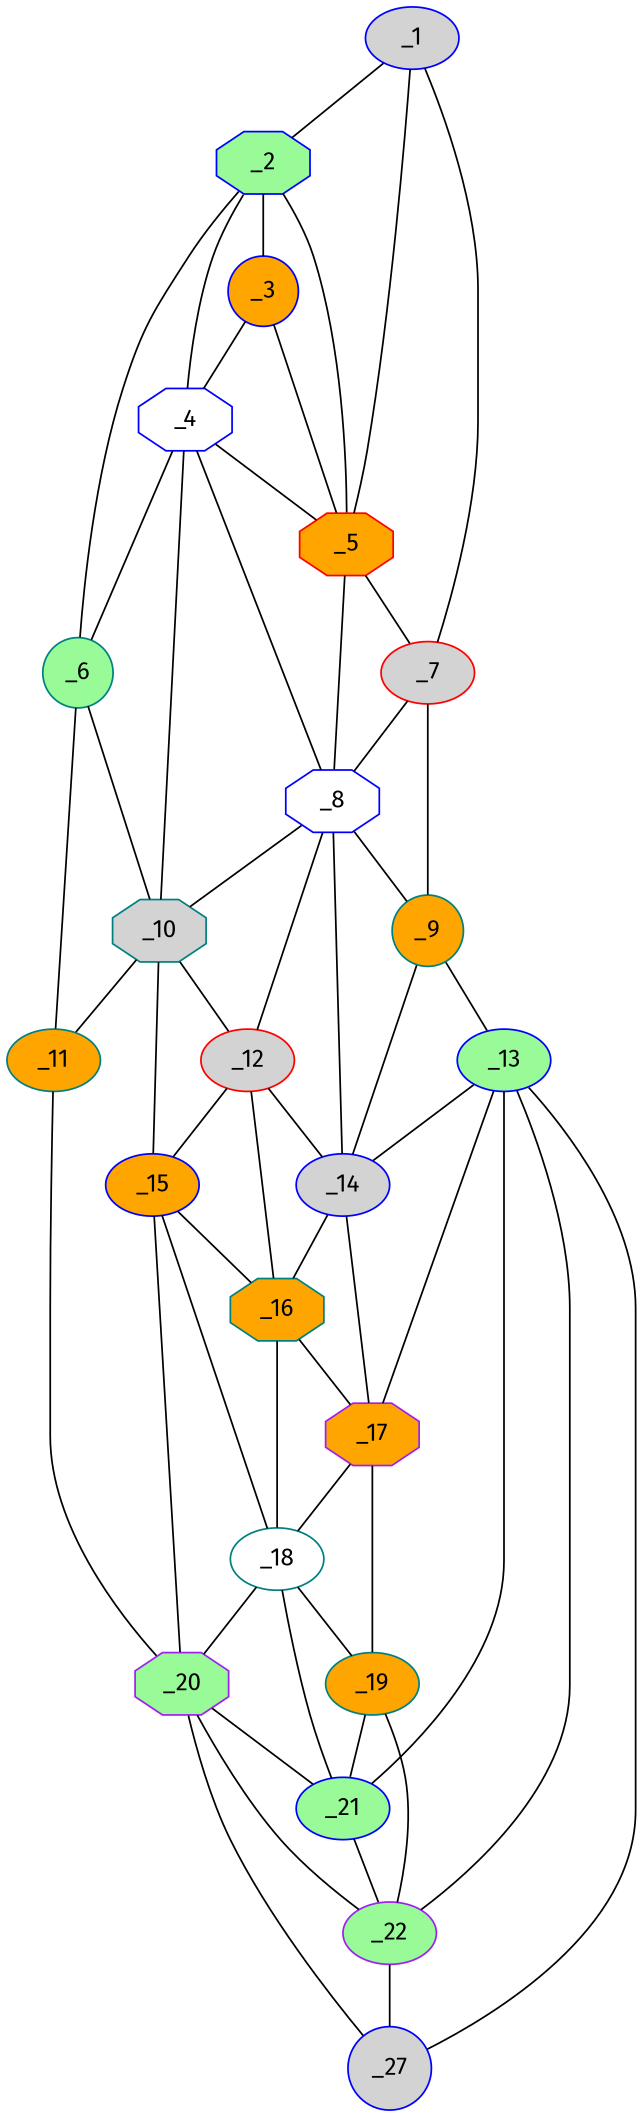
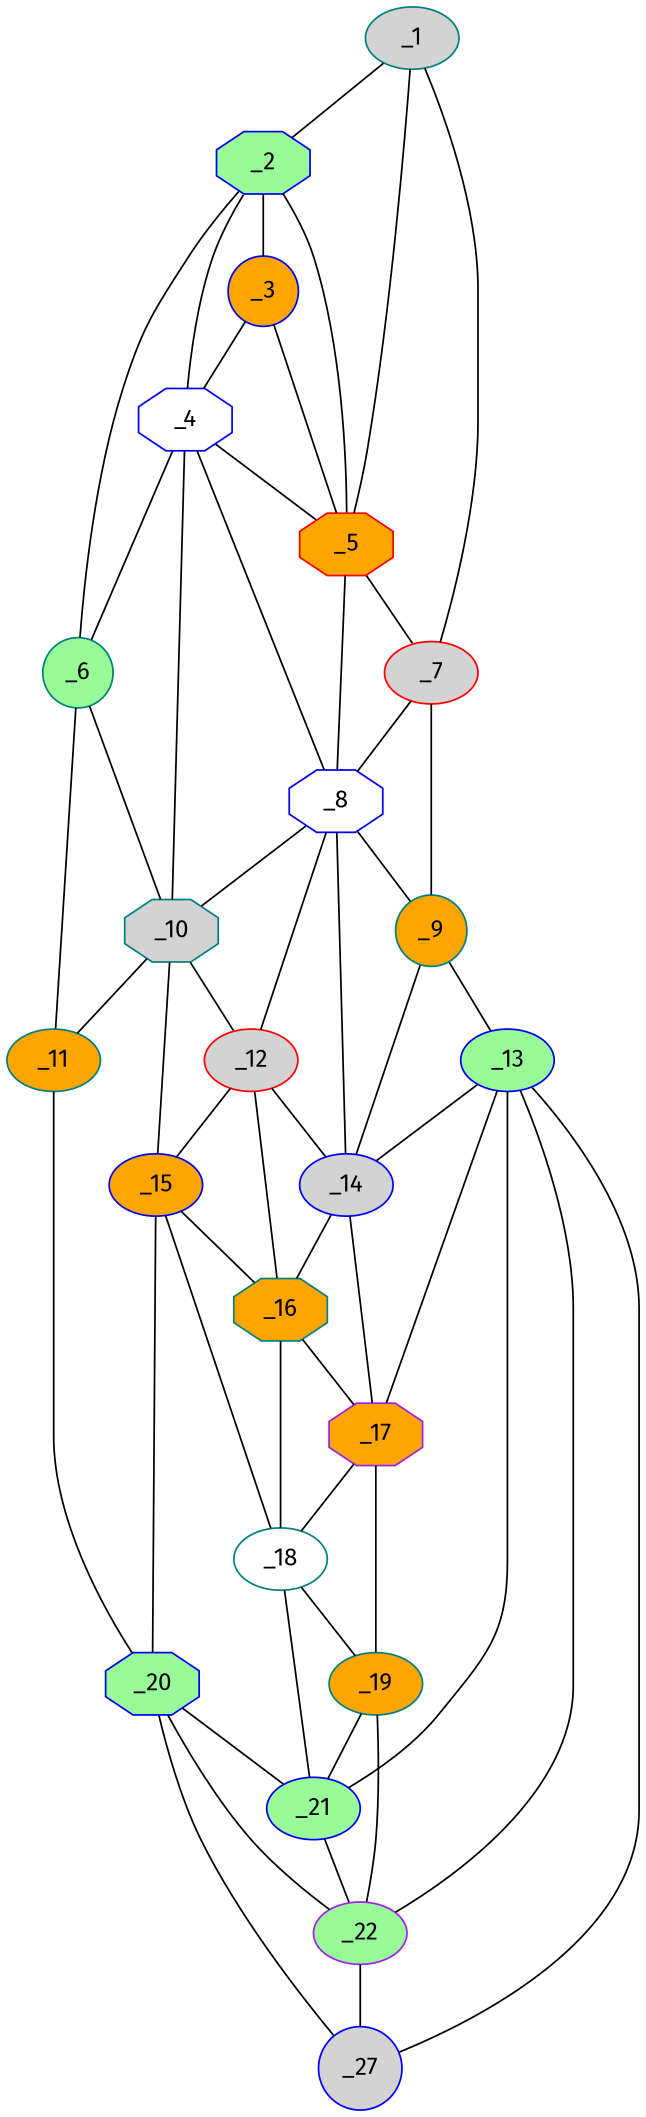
(412, 38) -> (412, 38)
(230, 1621) -> none
(182, 1684) -> (152, 1684)
